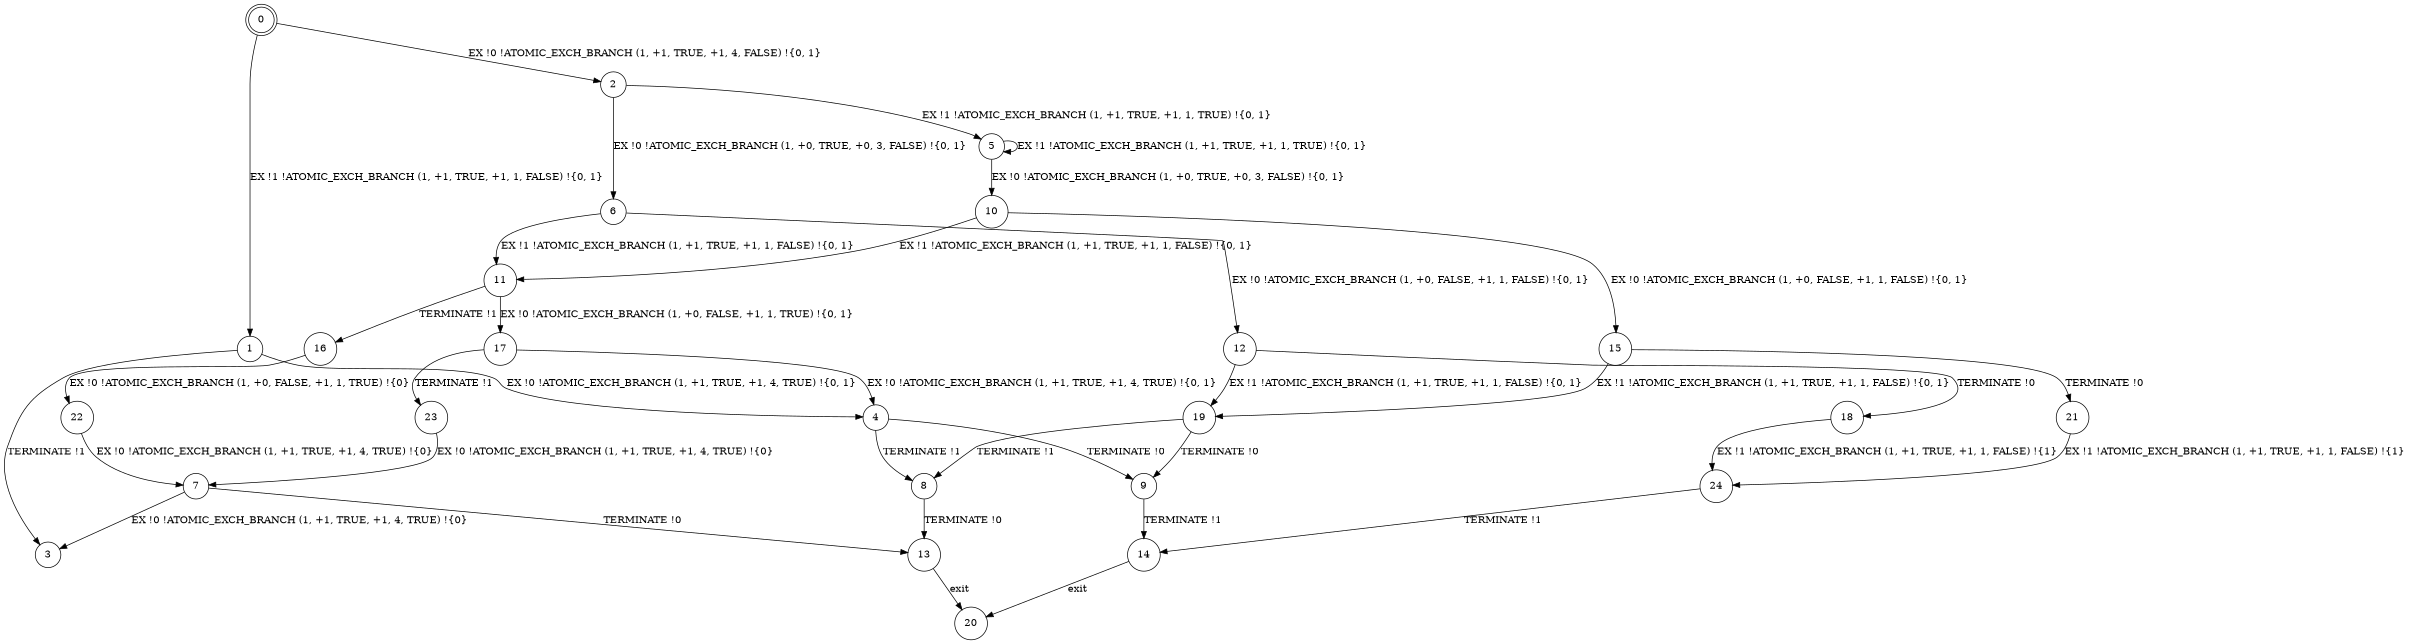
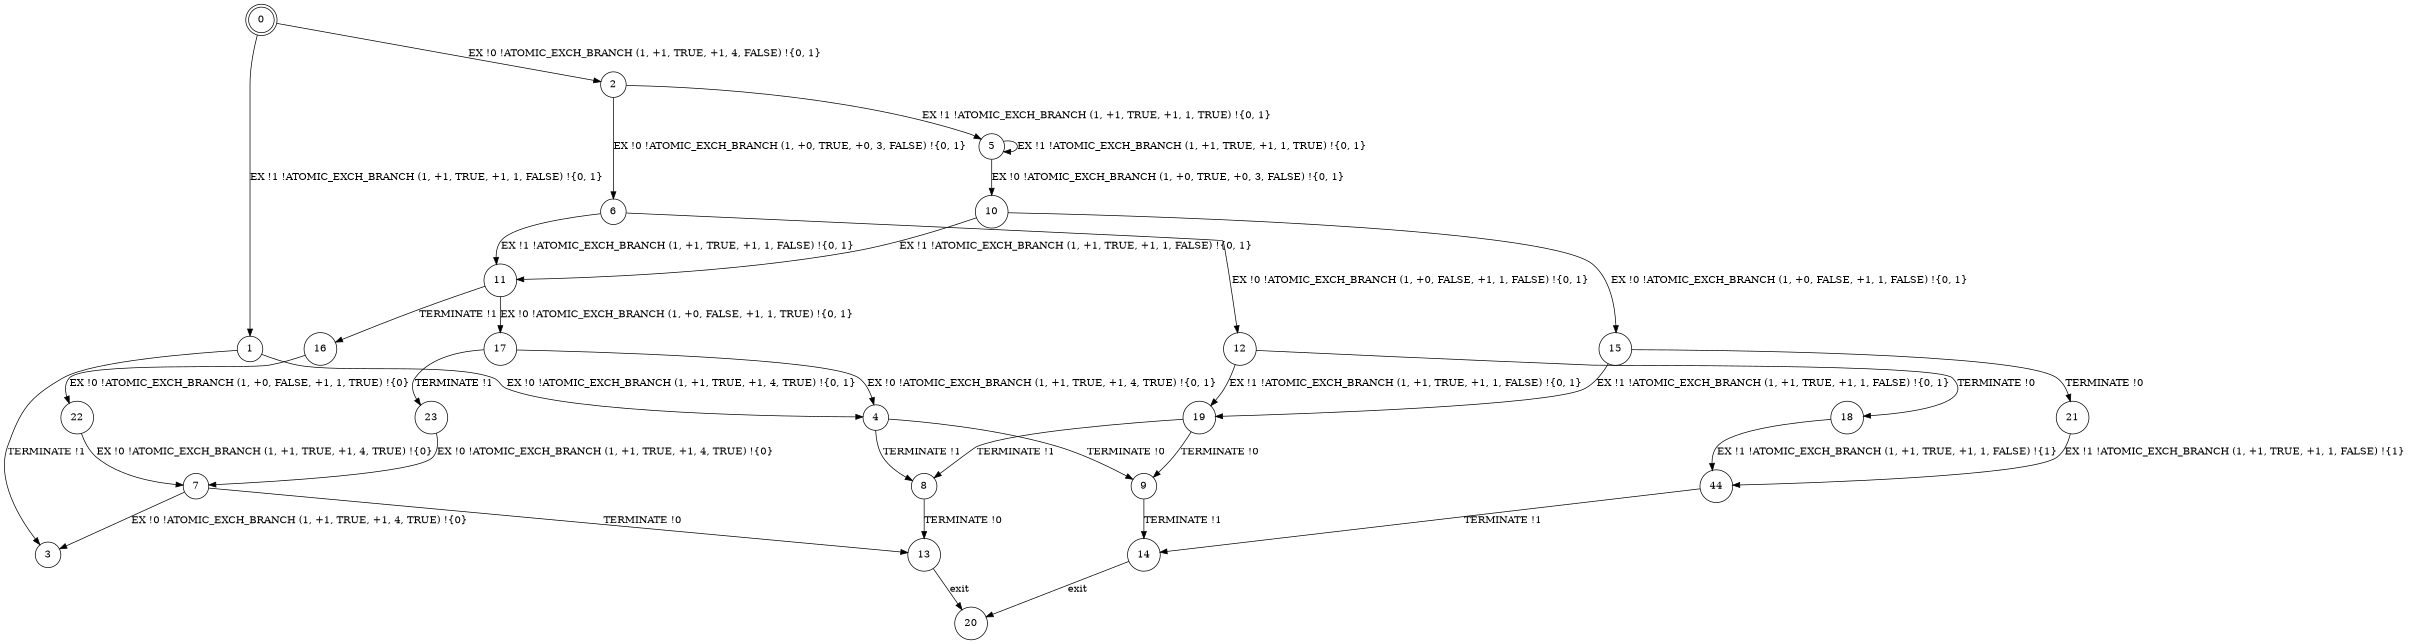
(1716, 486) -> (1716, 486)
